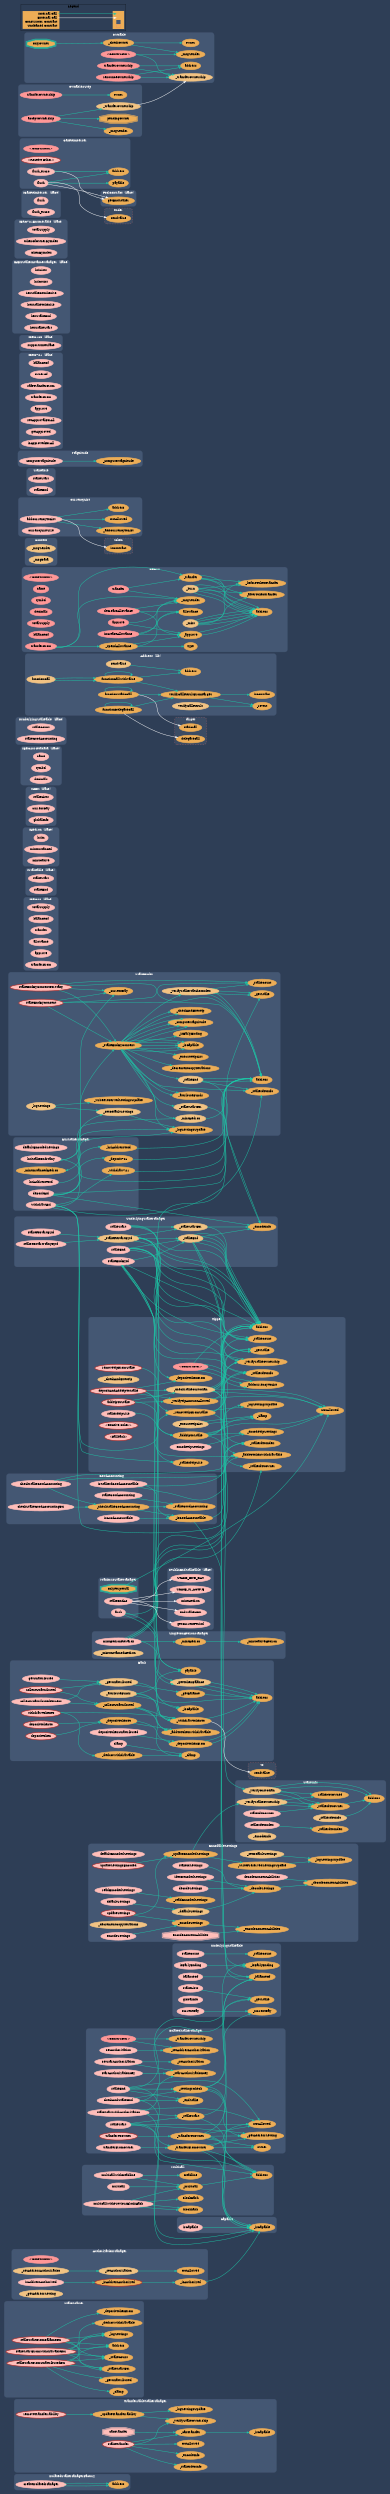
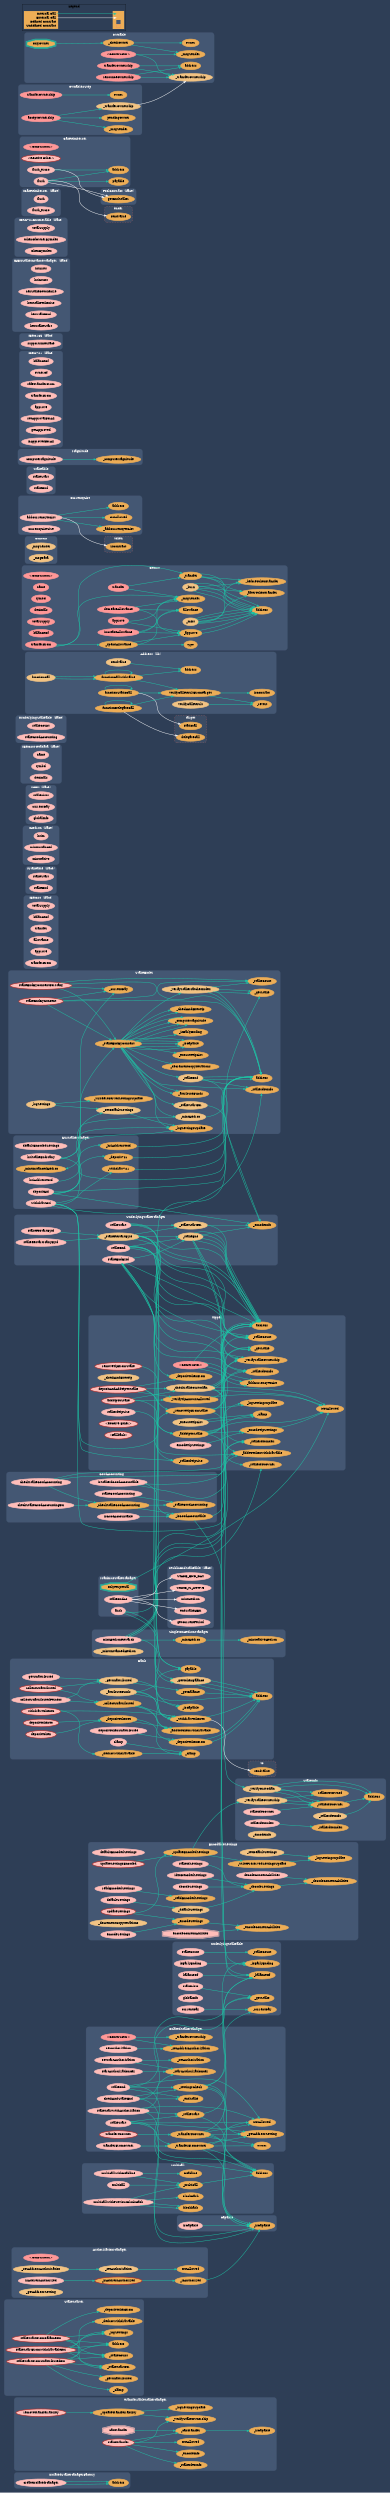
(41, 22) -> (43, 22)
(118, 119) -> (118, 118)
